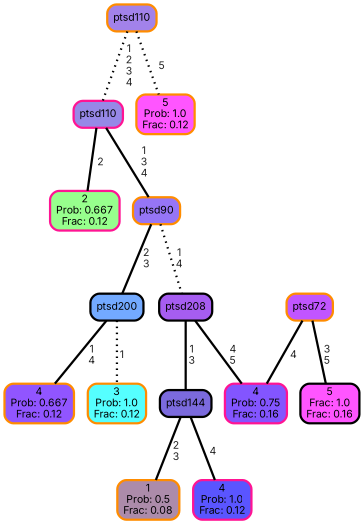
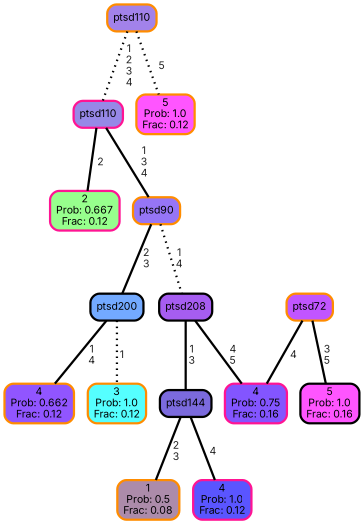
(39, 404) -> (39, 404)
(330, 404) -> (330, 404)
